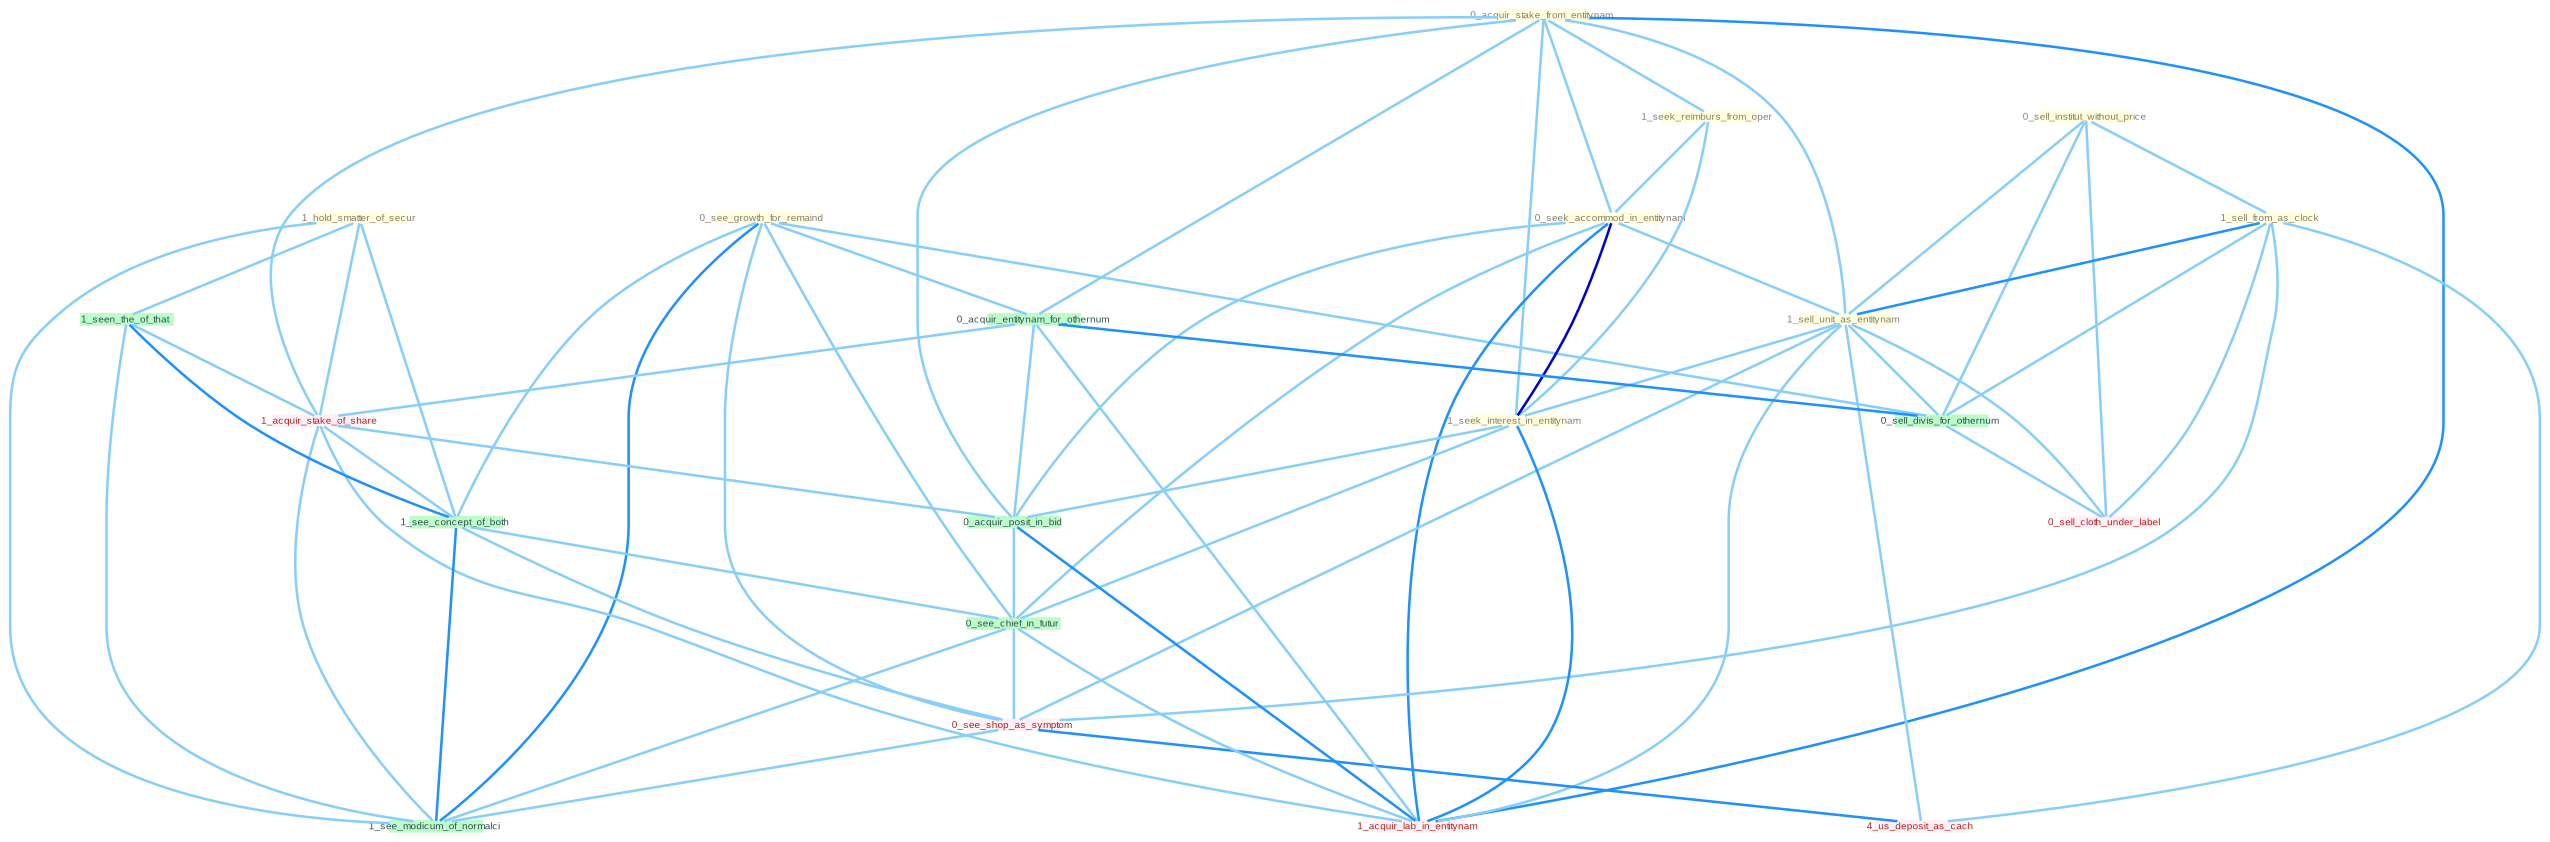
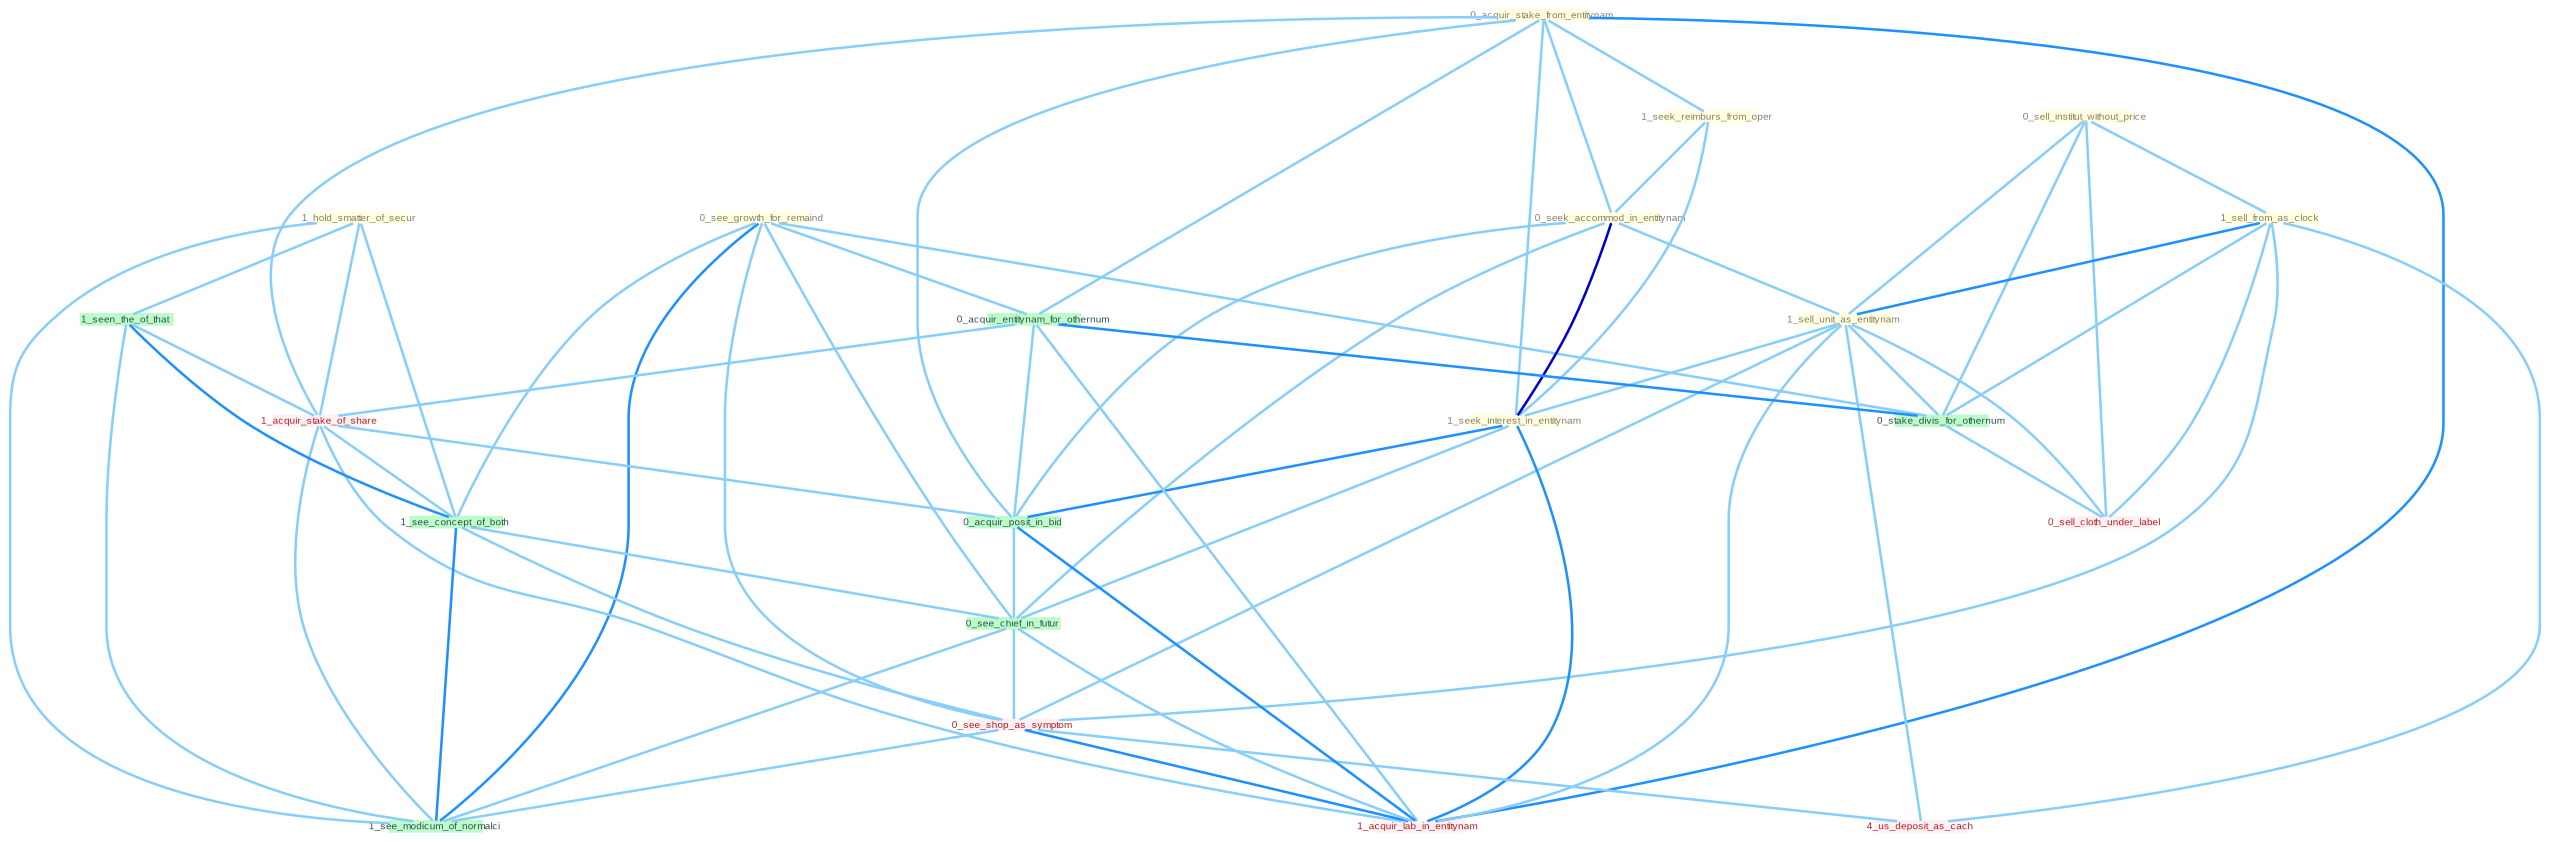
(1770, 106) -> none
(1942, 421) -> (1942, 421)
(1265, 471) -> (1265, 471)
(1425, 491) -> (1188, 769)
(1468, 776) -> (1468, 776)
